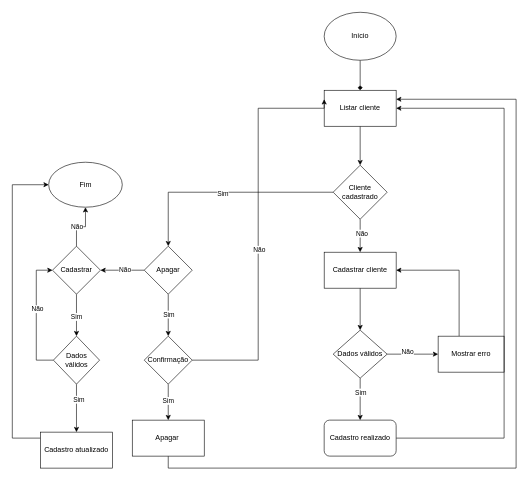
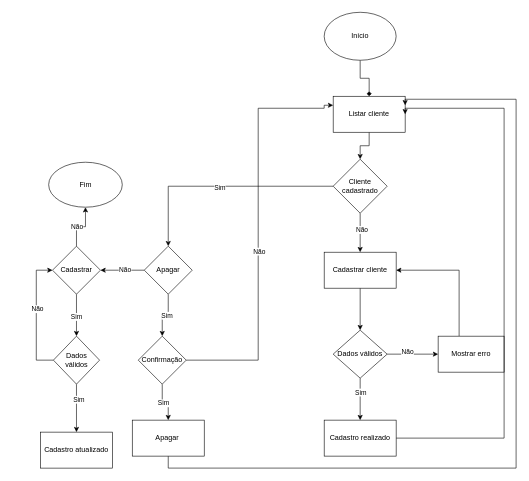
(360, 108) -> (369, 114)
(360, 192) -> (360, 186)
(168, 360) -> (162, 360)
(12, 438) -> none
(360, 438) -> (360, 438)
